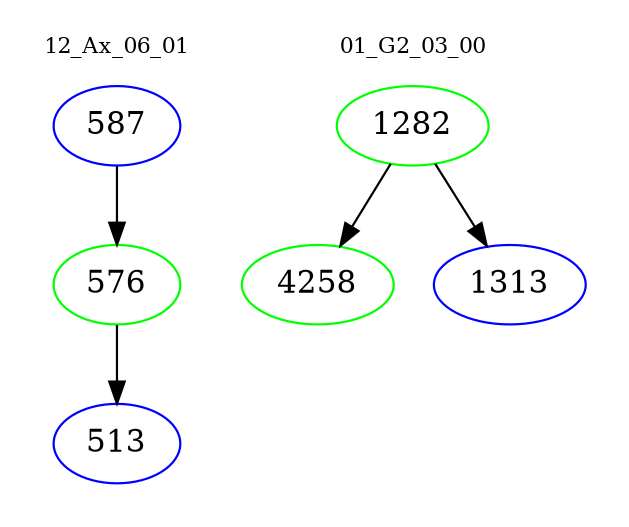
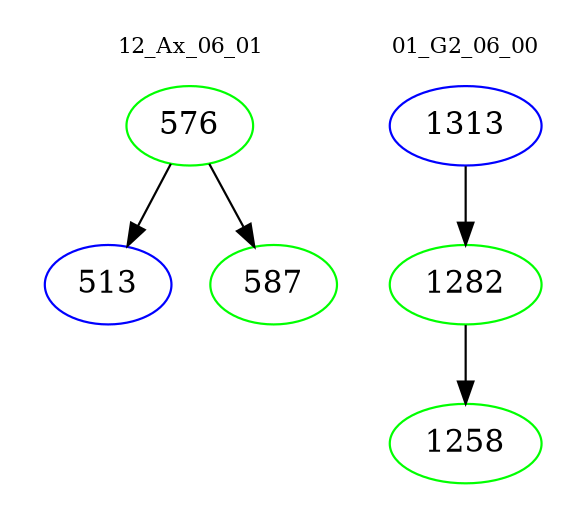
(414, 47) -> (466, 47)
(117, 126) -> (274, 285)
(117, 194) -> (226, 195)
(455, 195) -> (466, 194)
(318, 285) -> (466, 444)
